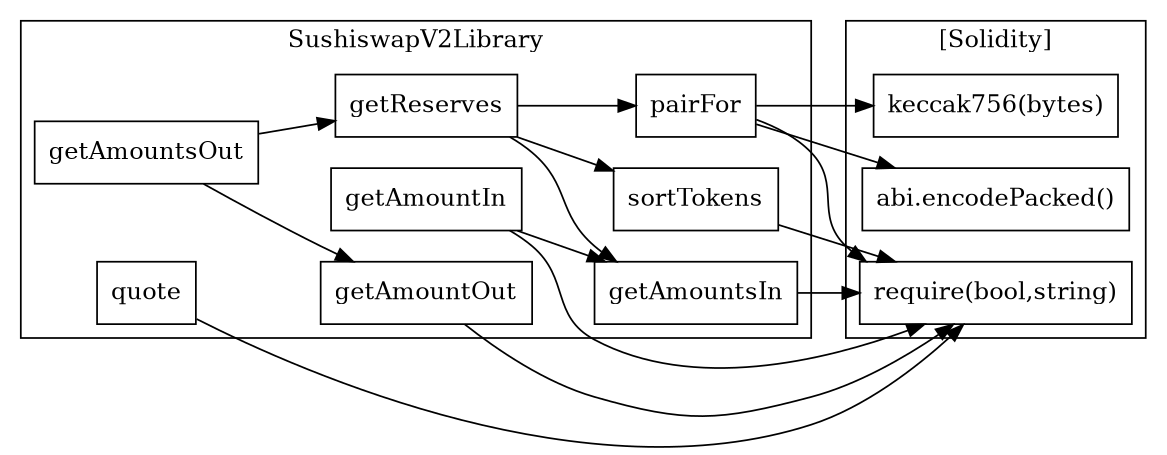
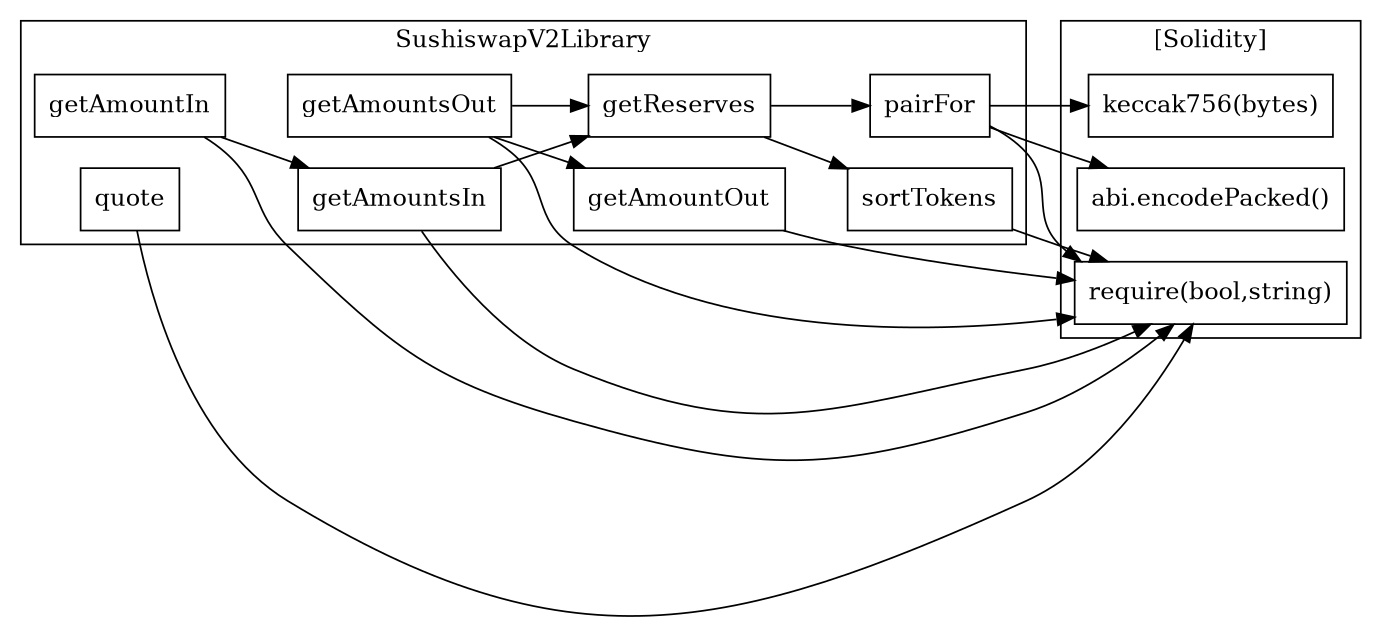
(560, 191) -> (533, 155)
none -> (739, 309)
